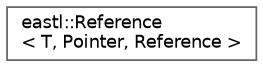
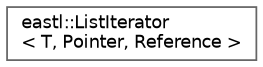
(132, 34) -> (132, 34)
